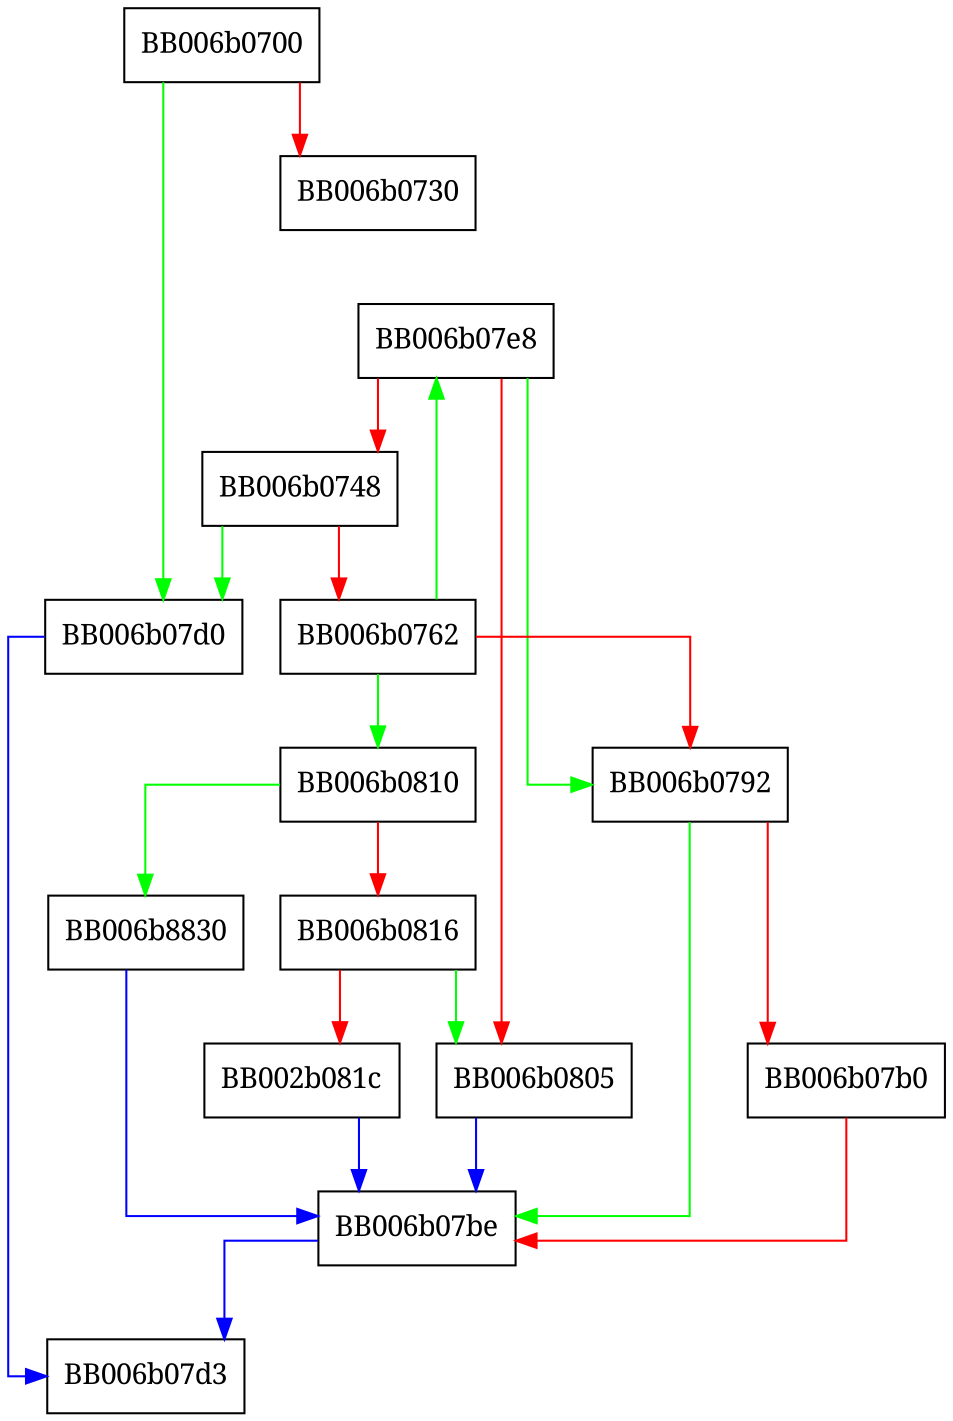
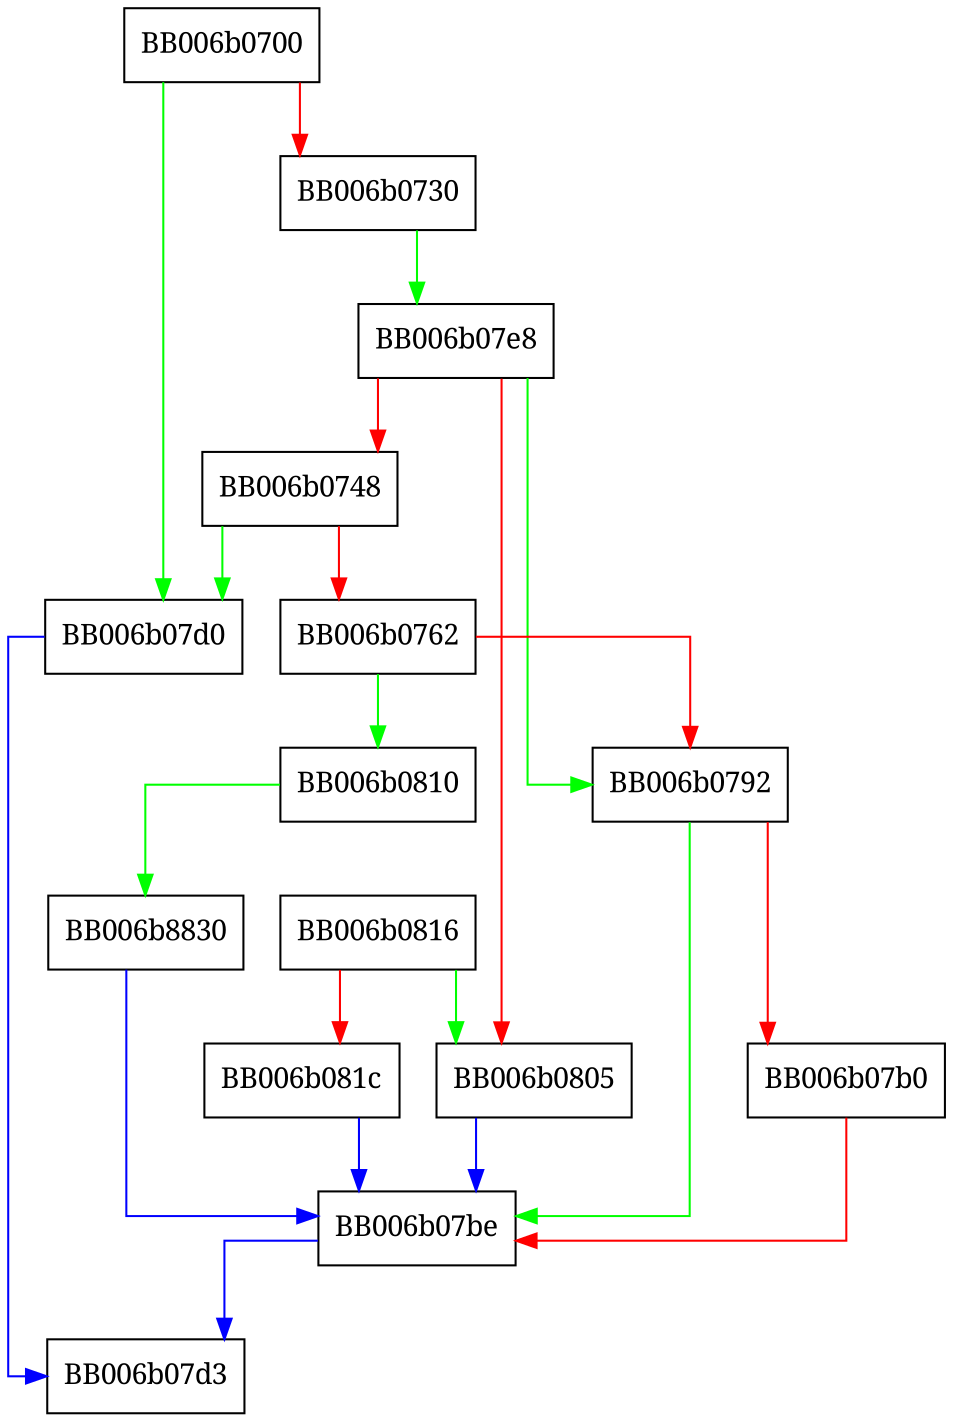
(437, 499) -> (417, 257)
(378, 848) -> none
(302, 1080) -> (302, 1080)
